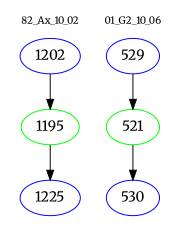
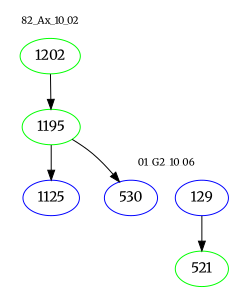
(50, 56) -> (50, 56)
(133, 56) -> (202, 198)
(133, 158) -> (103, 163)
(50, 198) -> (51, 198)
